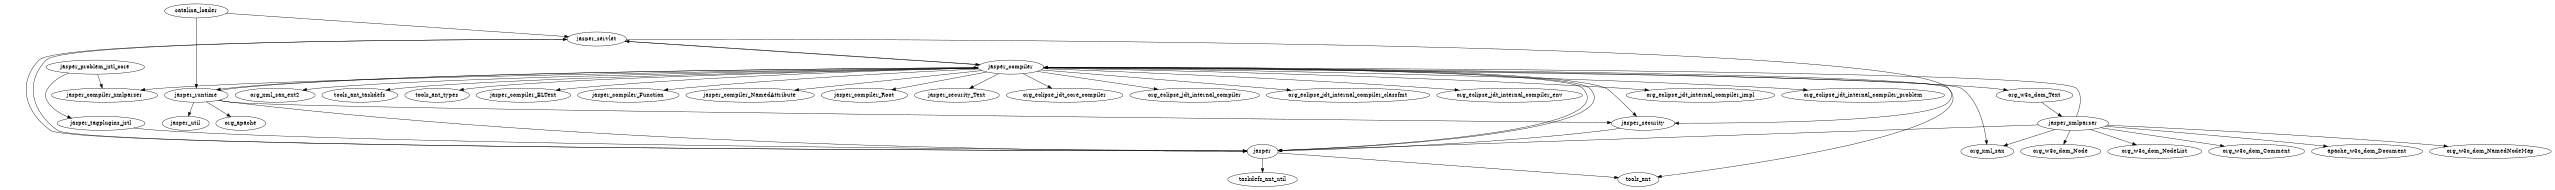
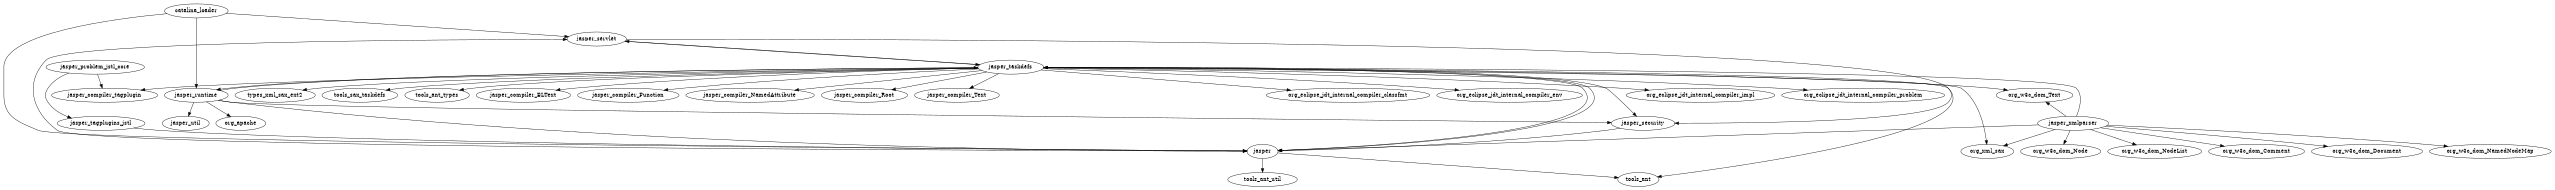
(1011, 67) -> (1011, 67)
(105, 95) -> (105, 95)
(275, 95) -> (275, 95)
(360, 95) -> (360, 95)
(957, 95) -> (957, 95)
(1065, 95) -> none
(1195, 95) -> none
(2050, 108) -> (2058, 110)
(33, 113) -> (401, 142)
(2367, 151) -> (2367, 151)
(1263, 180) -> (1263, 180)
